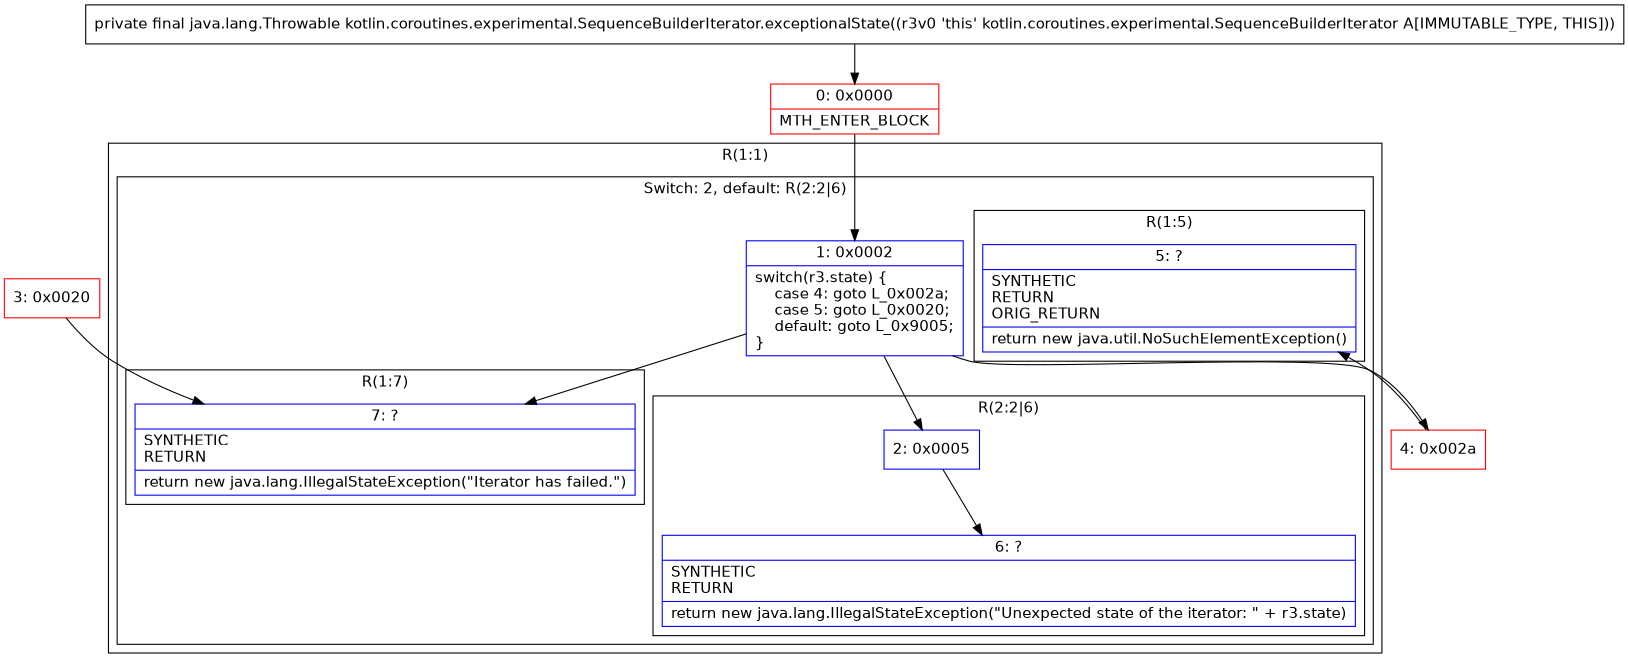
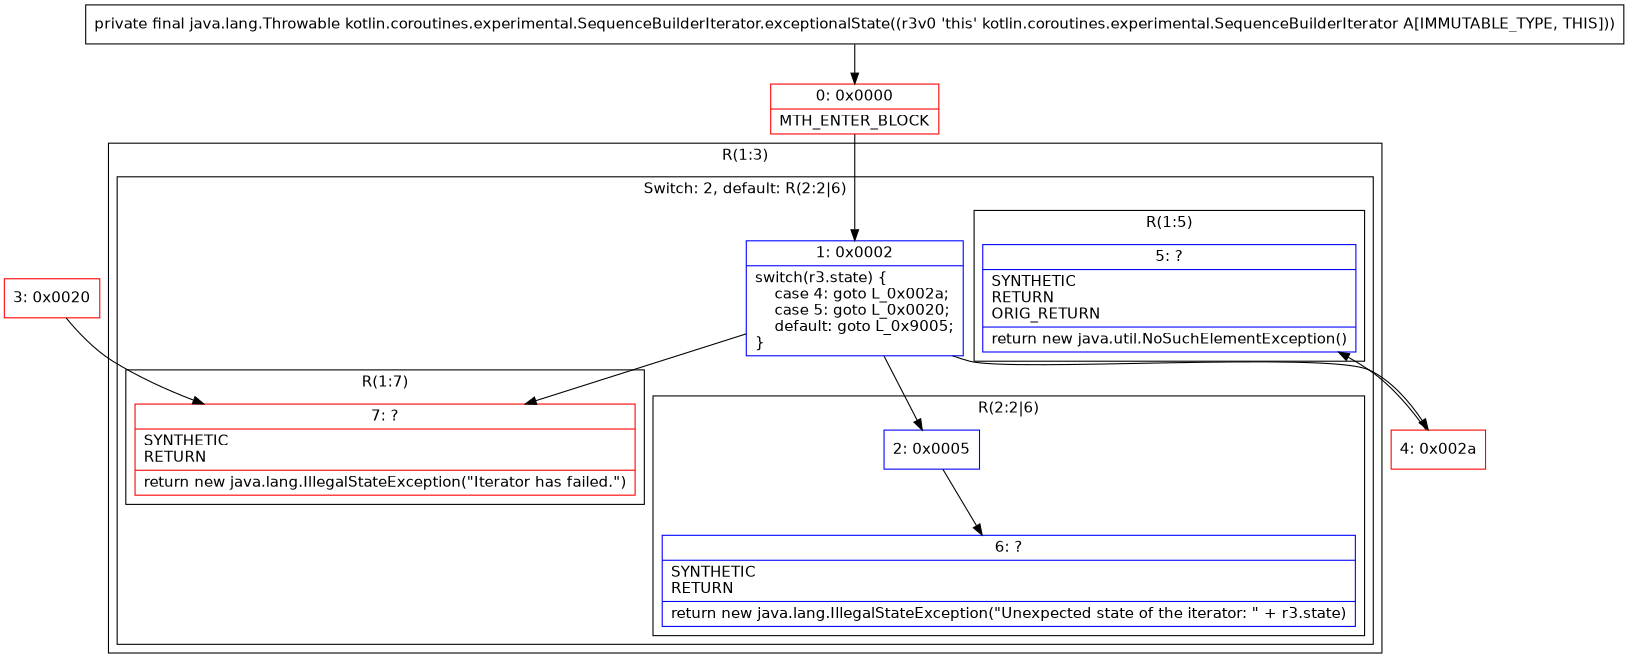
(745, 156) -> (745, 156)
(385, 450) -> (385, 450)
